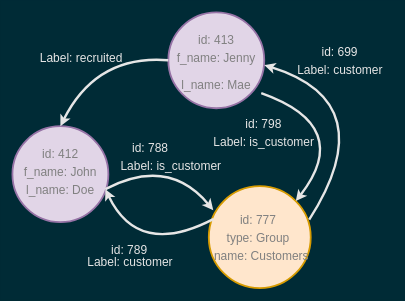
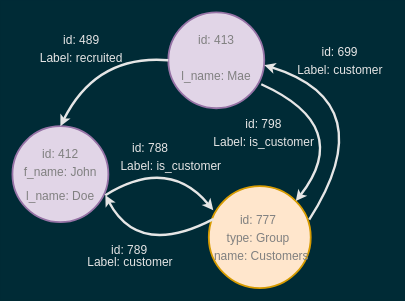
none -> (81, 39)
(216, 57) -> none
(216, 84) -> (216, 75)
(60, 189) -> (60, 195)
